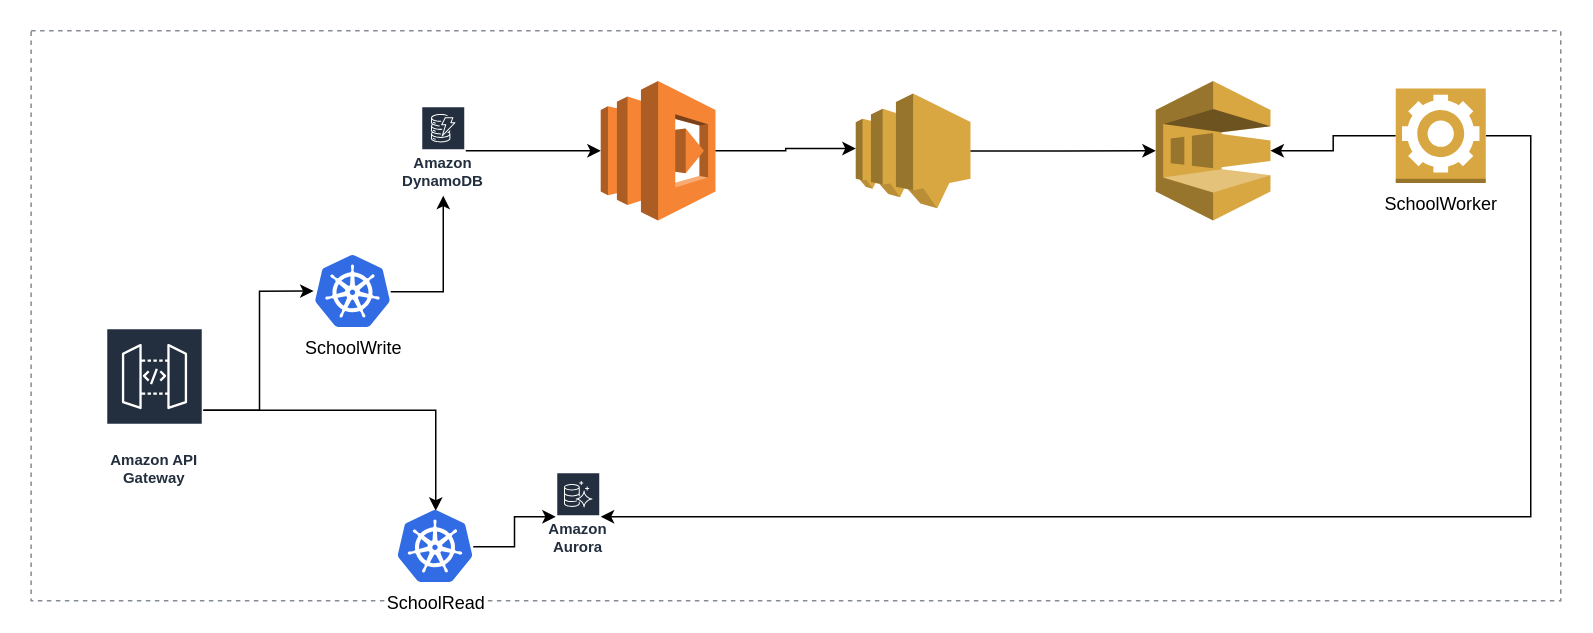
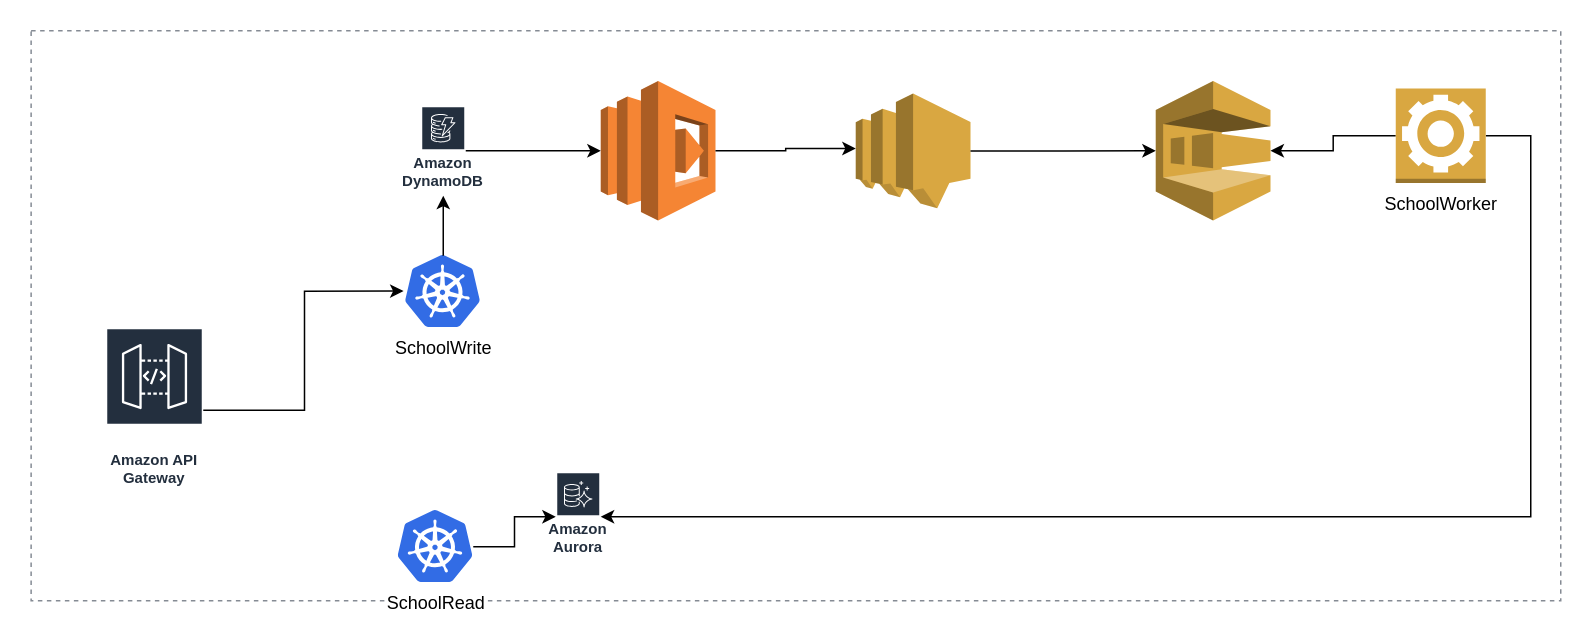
(353, 292) -> (443, 292)
(416, 410) -> none
